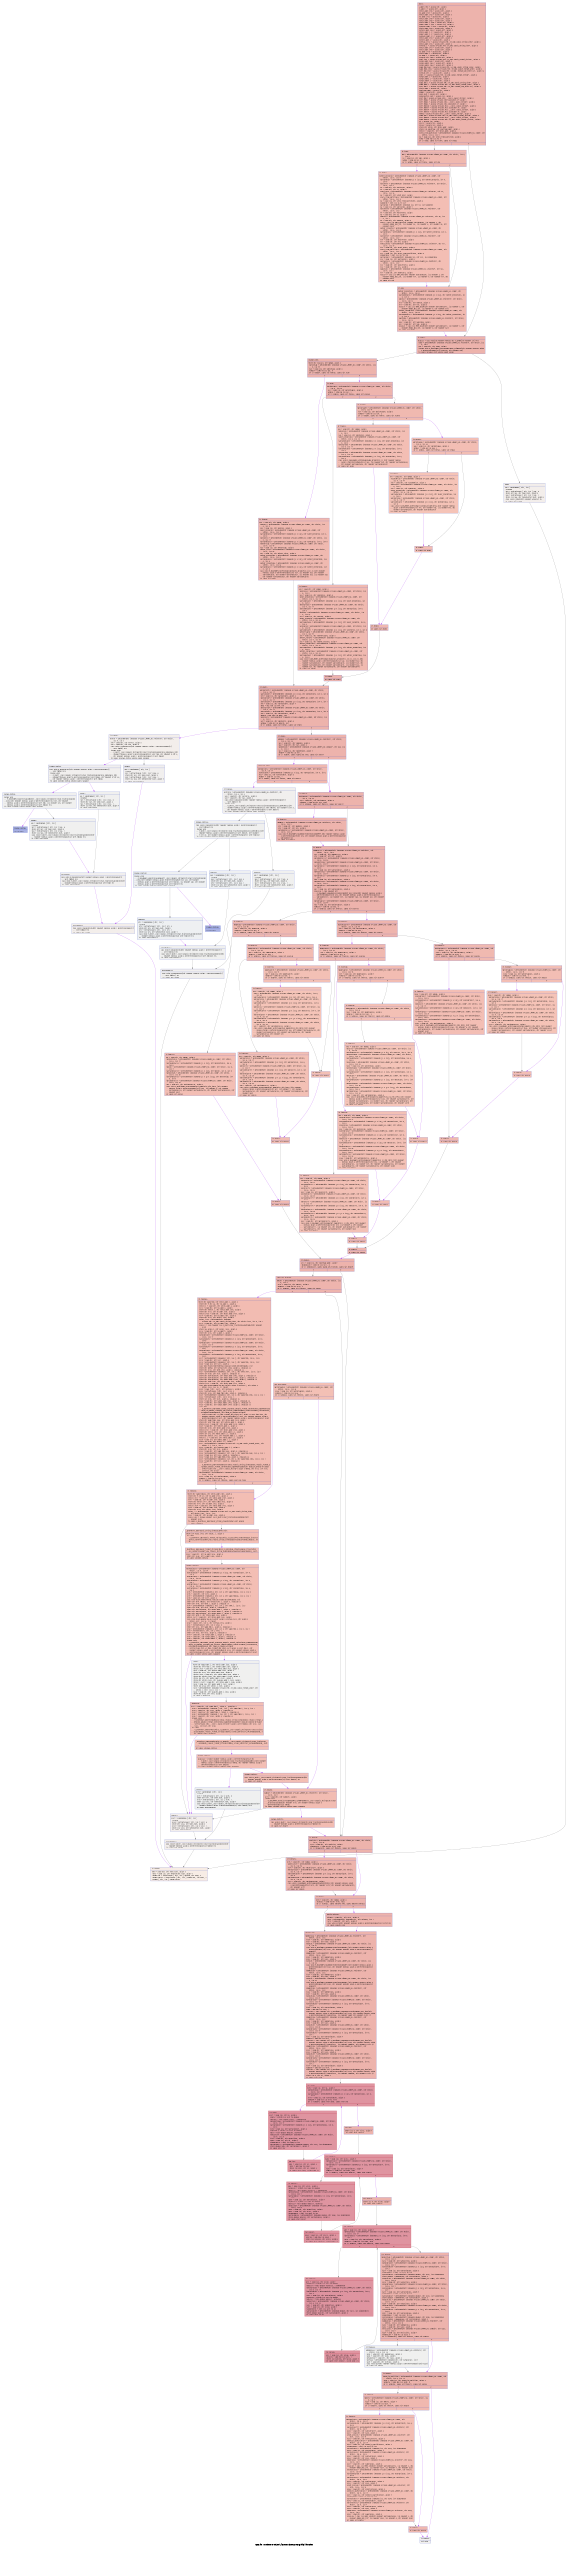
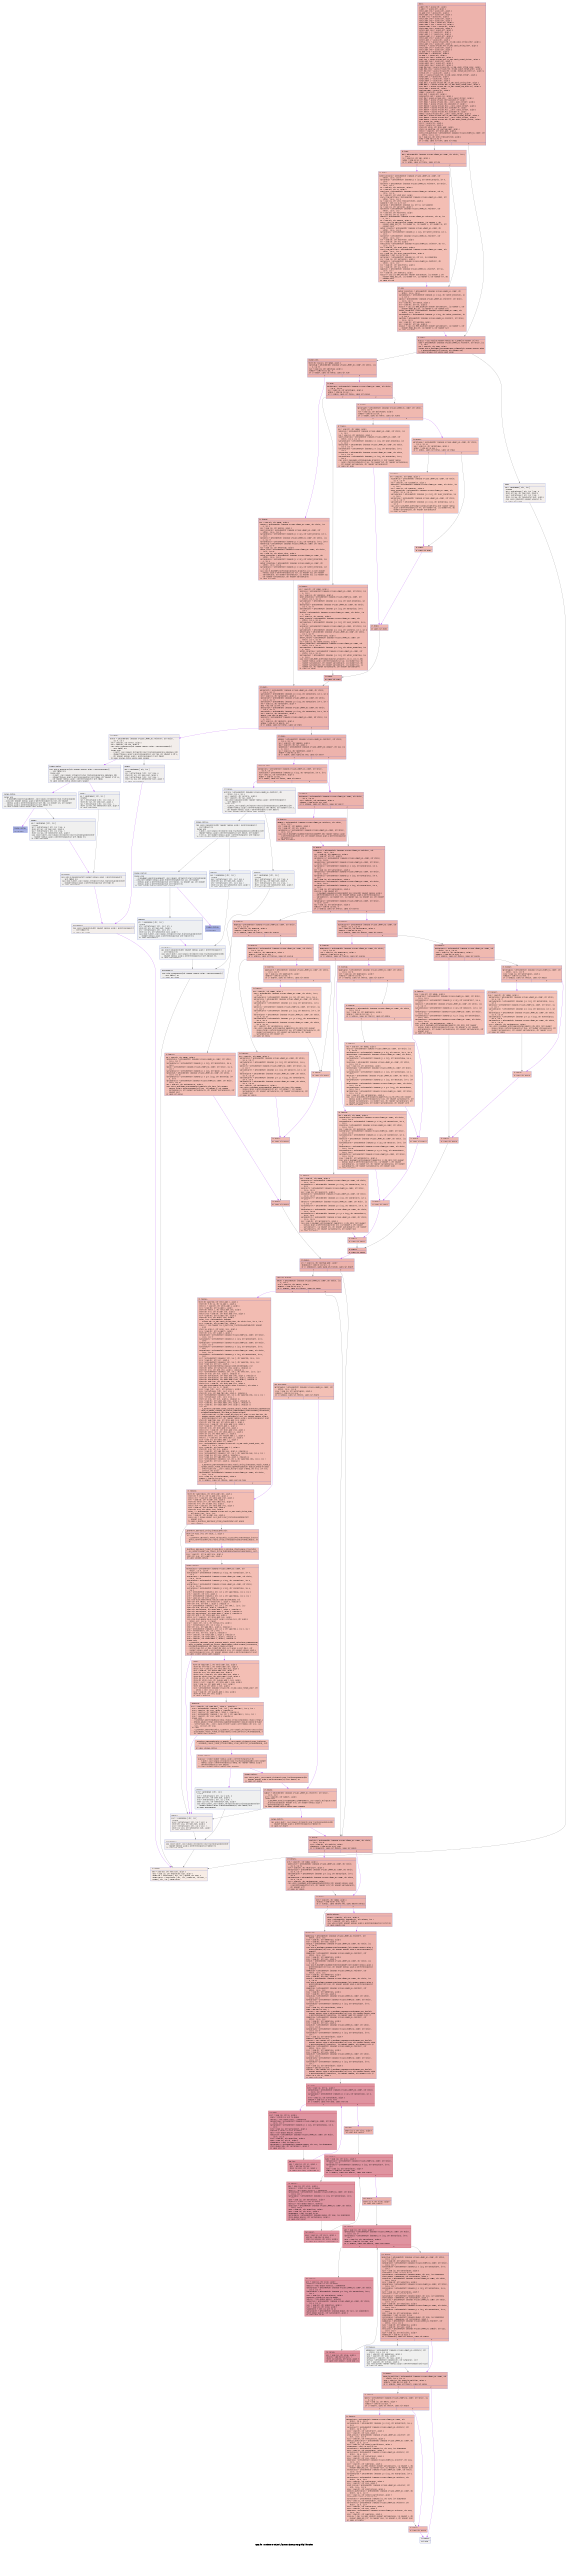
(225, 1679) -> (225, 1679)
